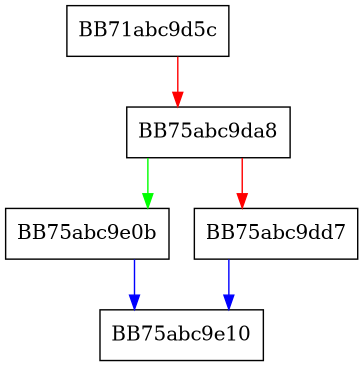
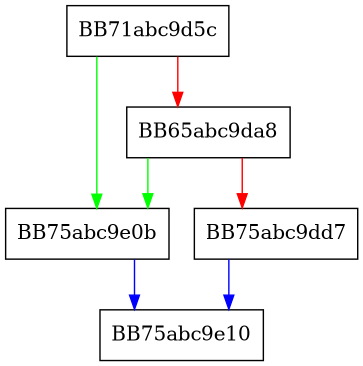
none -> (97, 125)
(208, 132) -> (208, 132)
